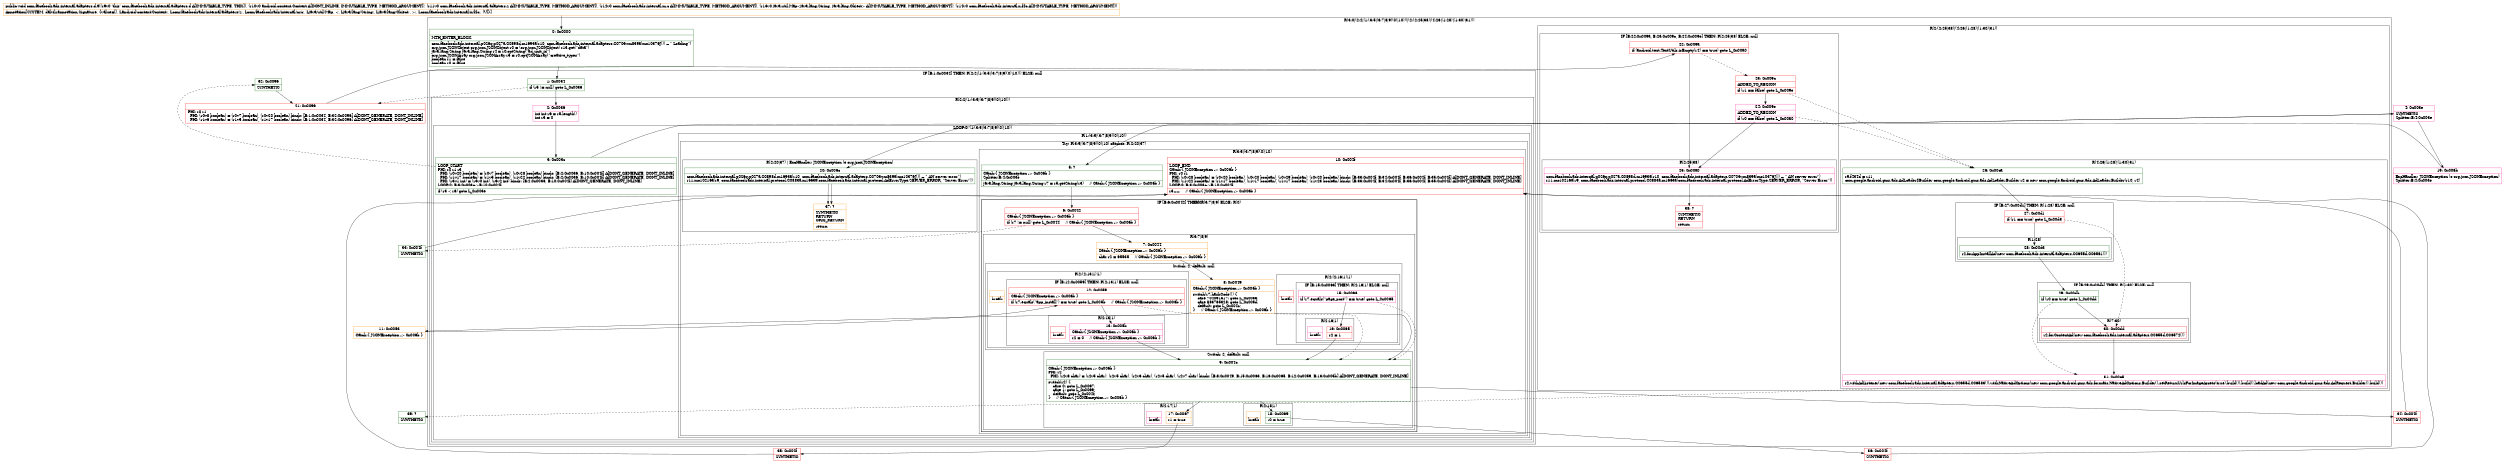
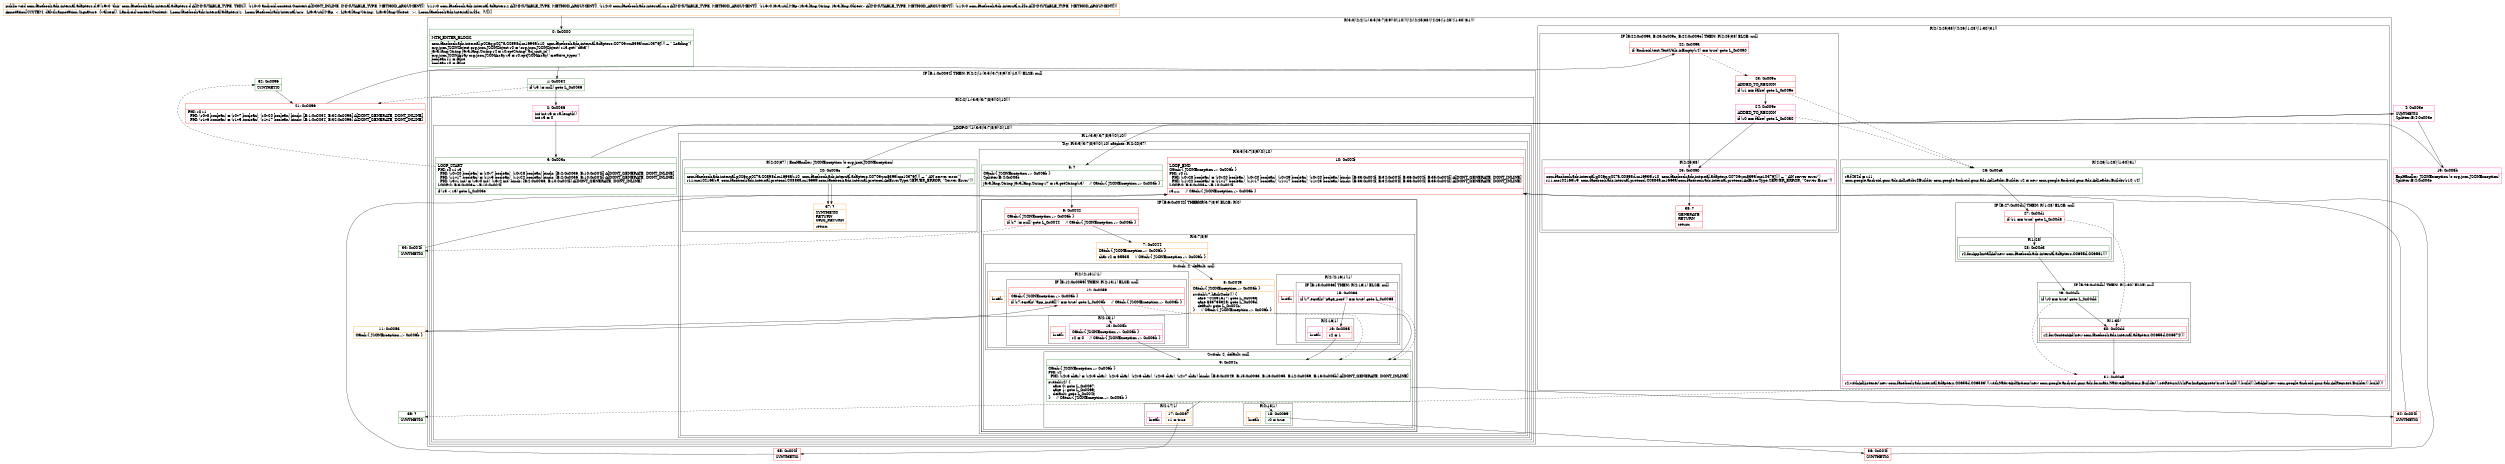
(1689, 215) -> (1689, 215)
(2114, 321) -> (2114, 321)
